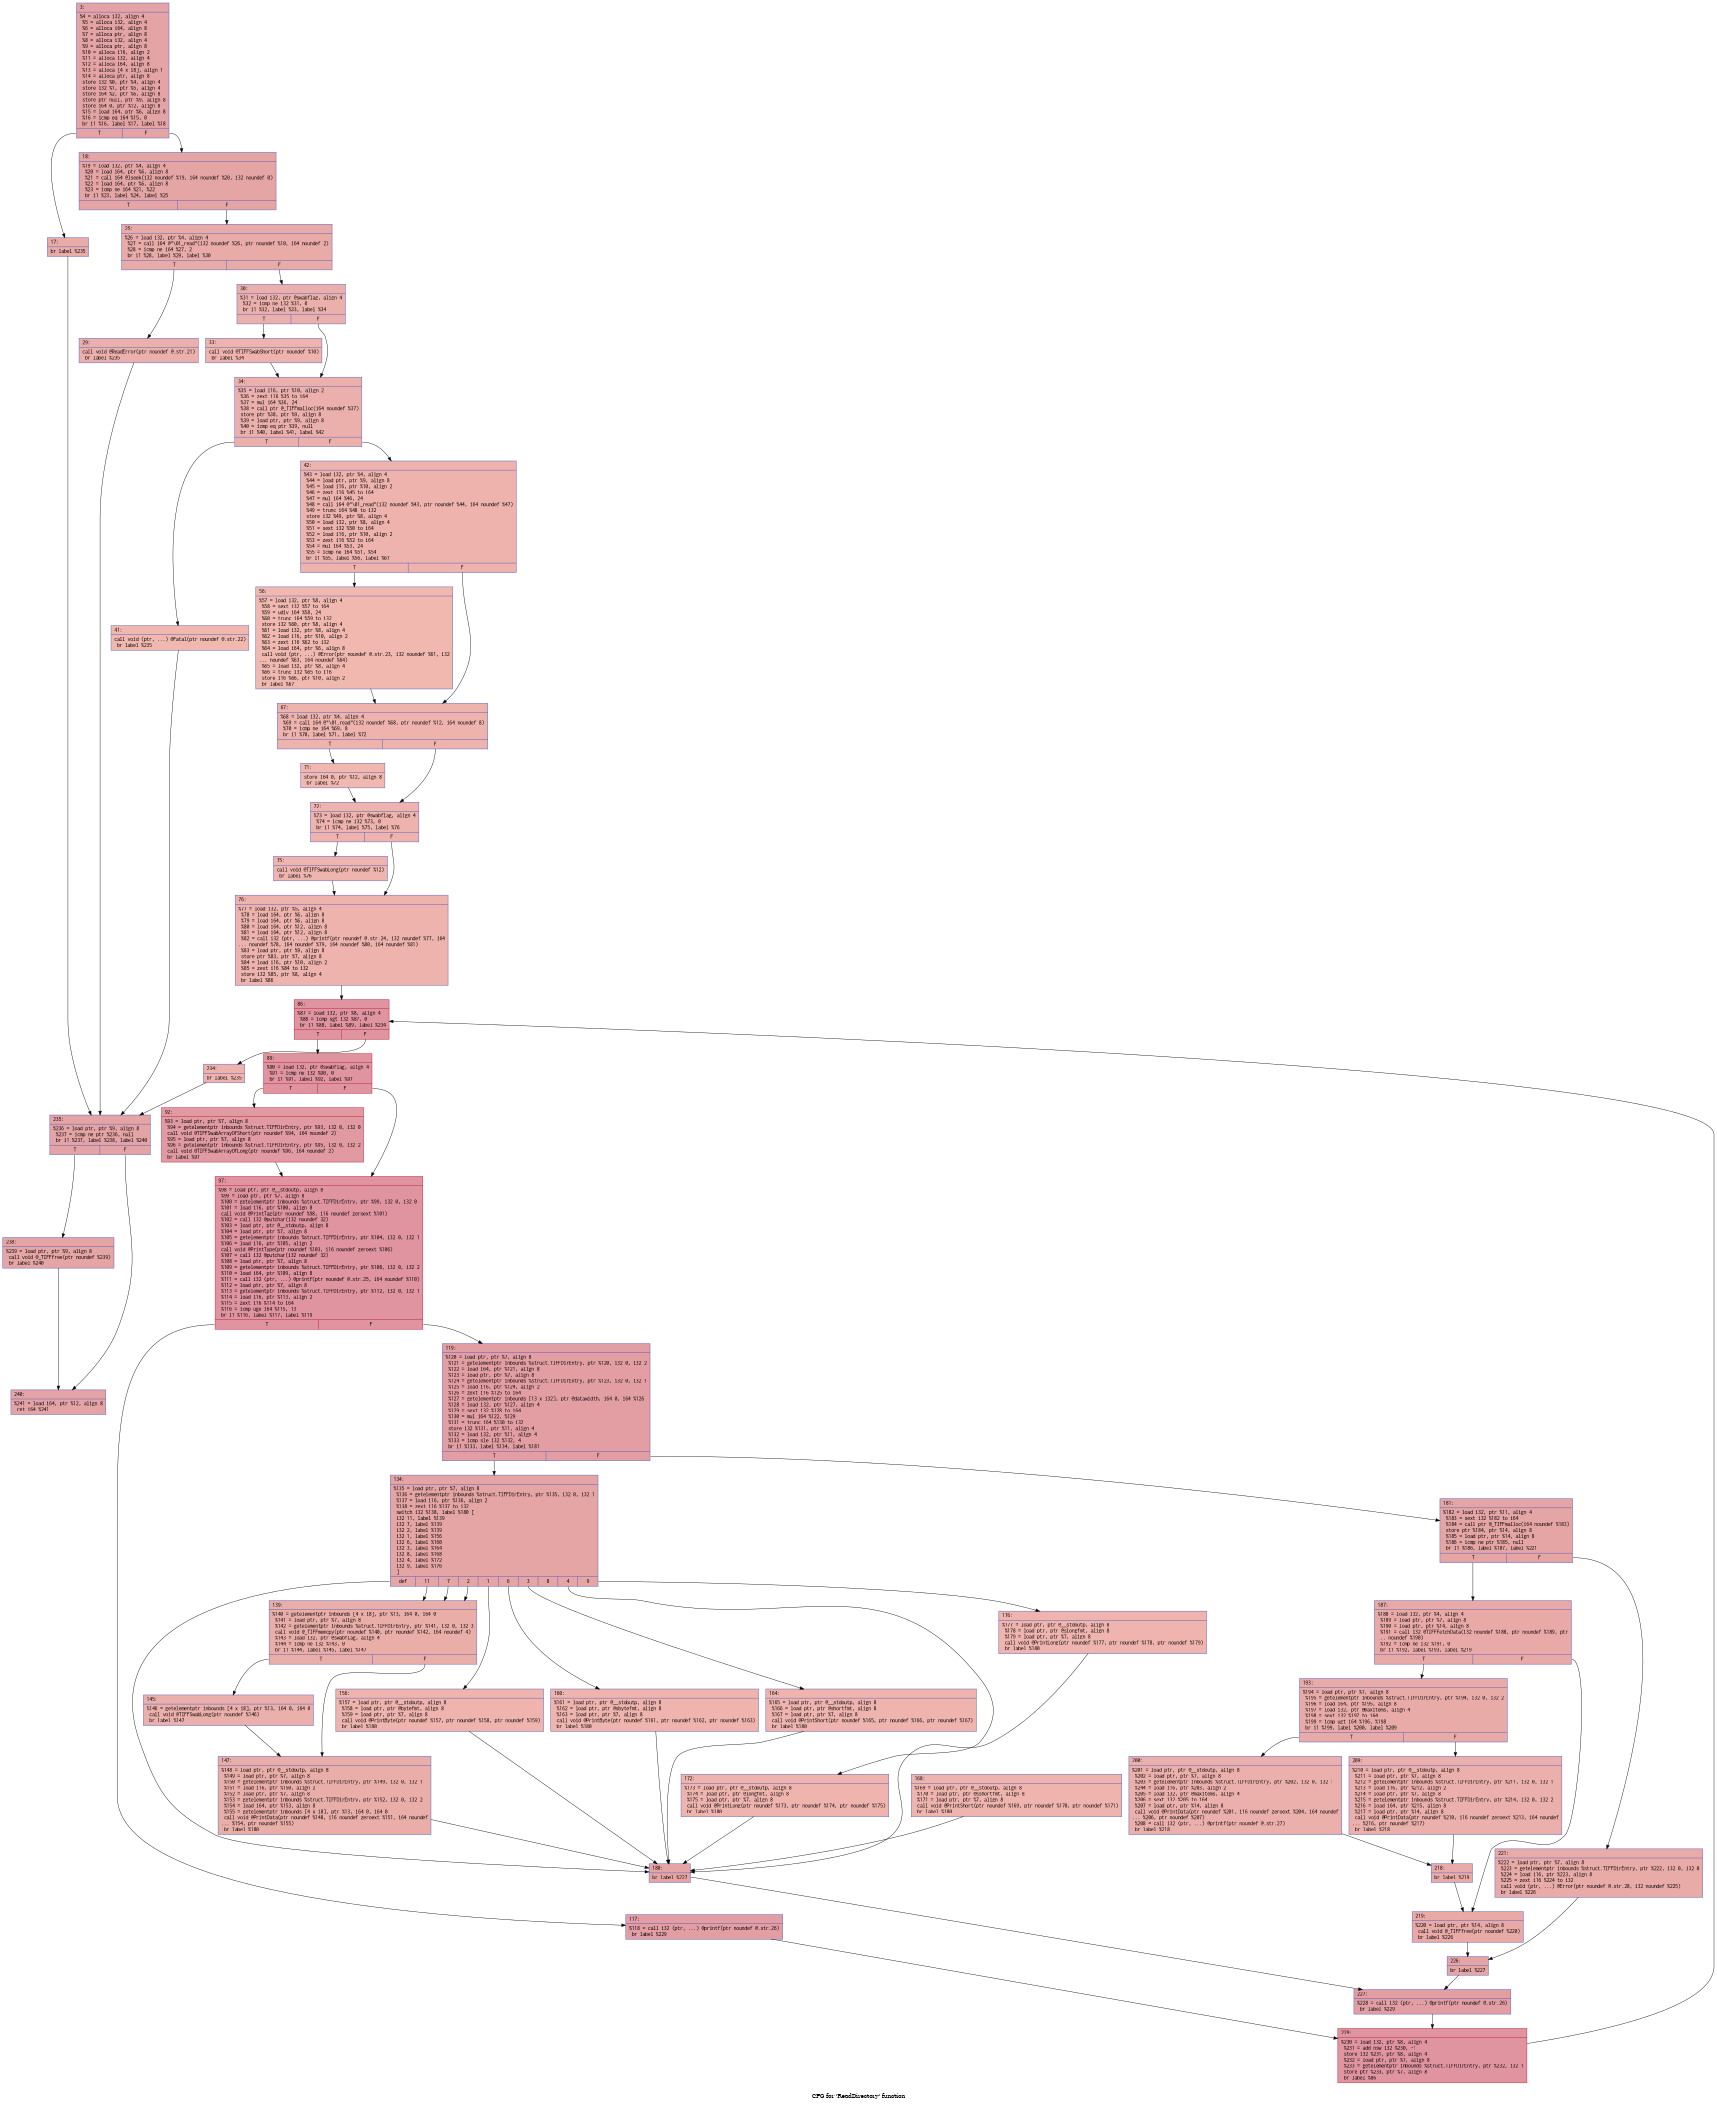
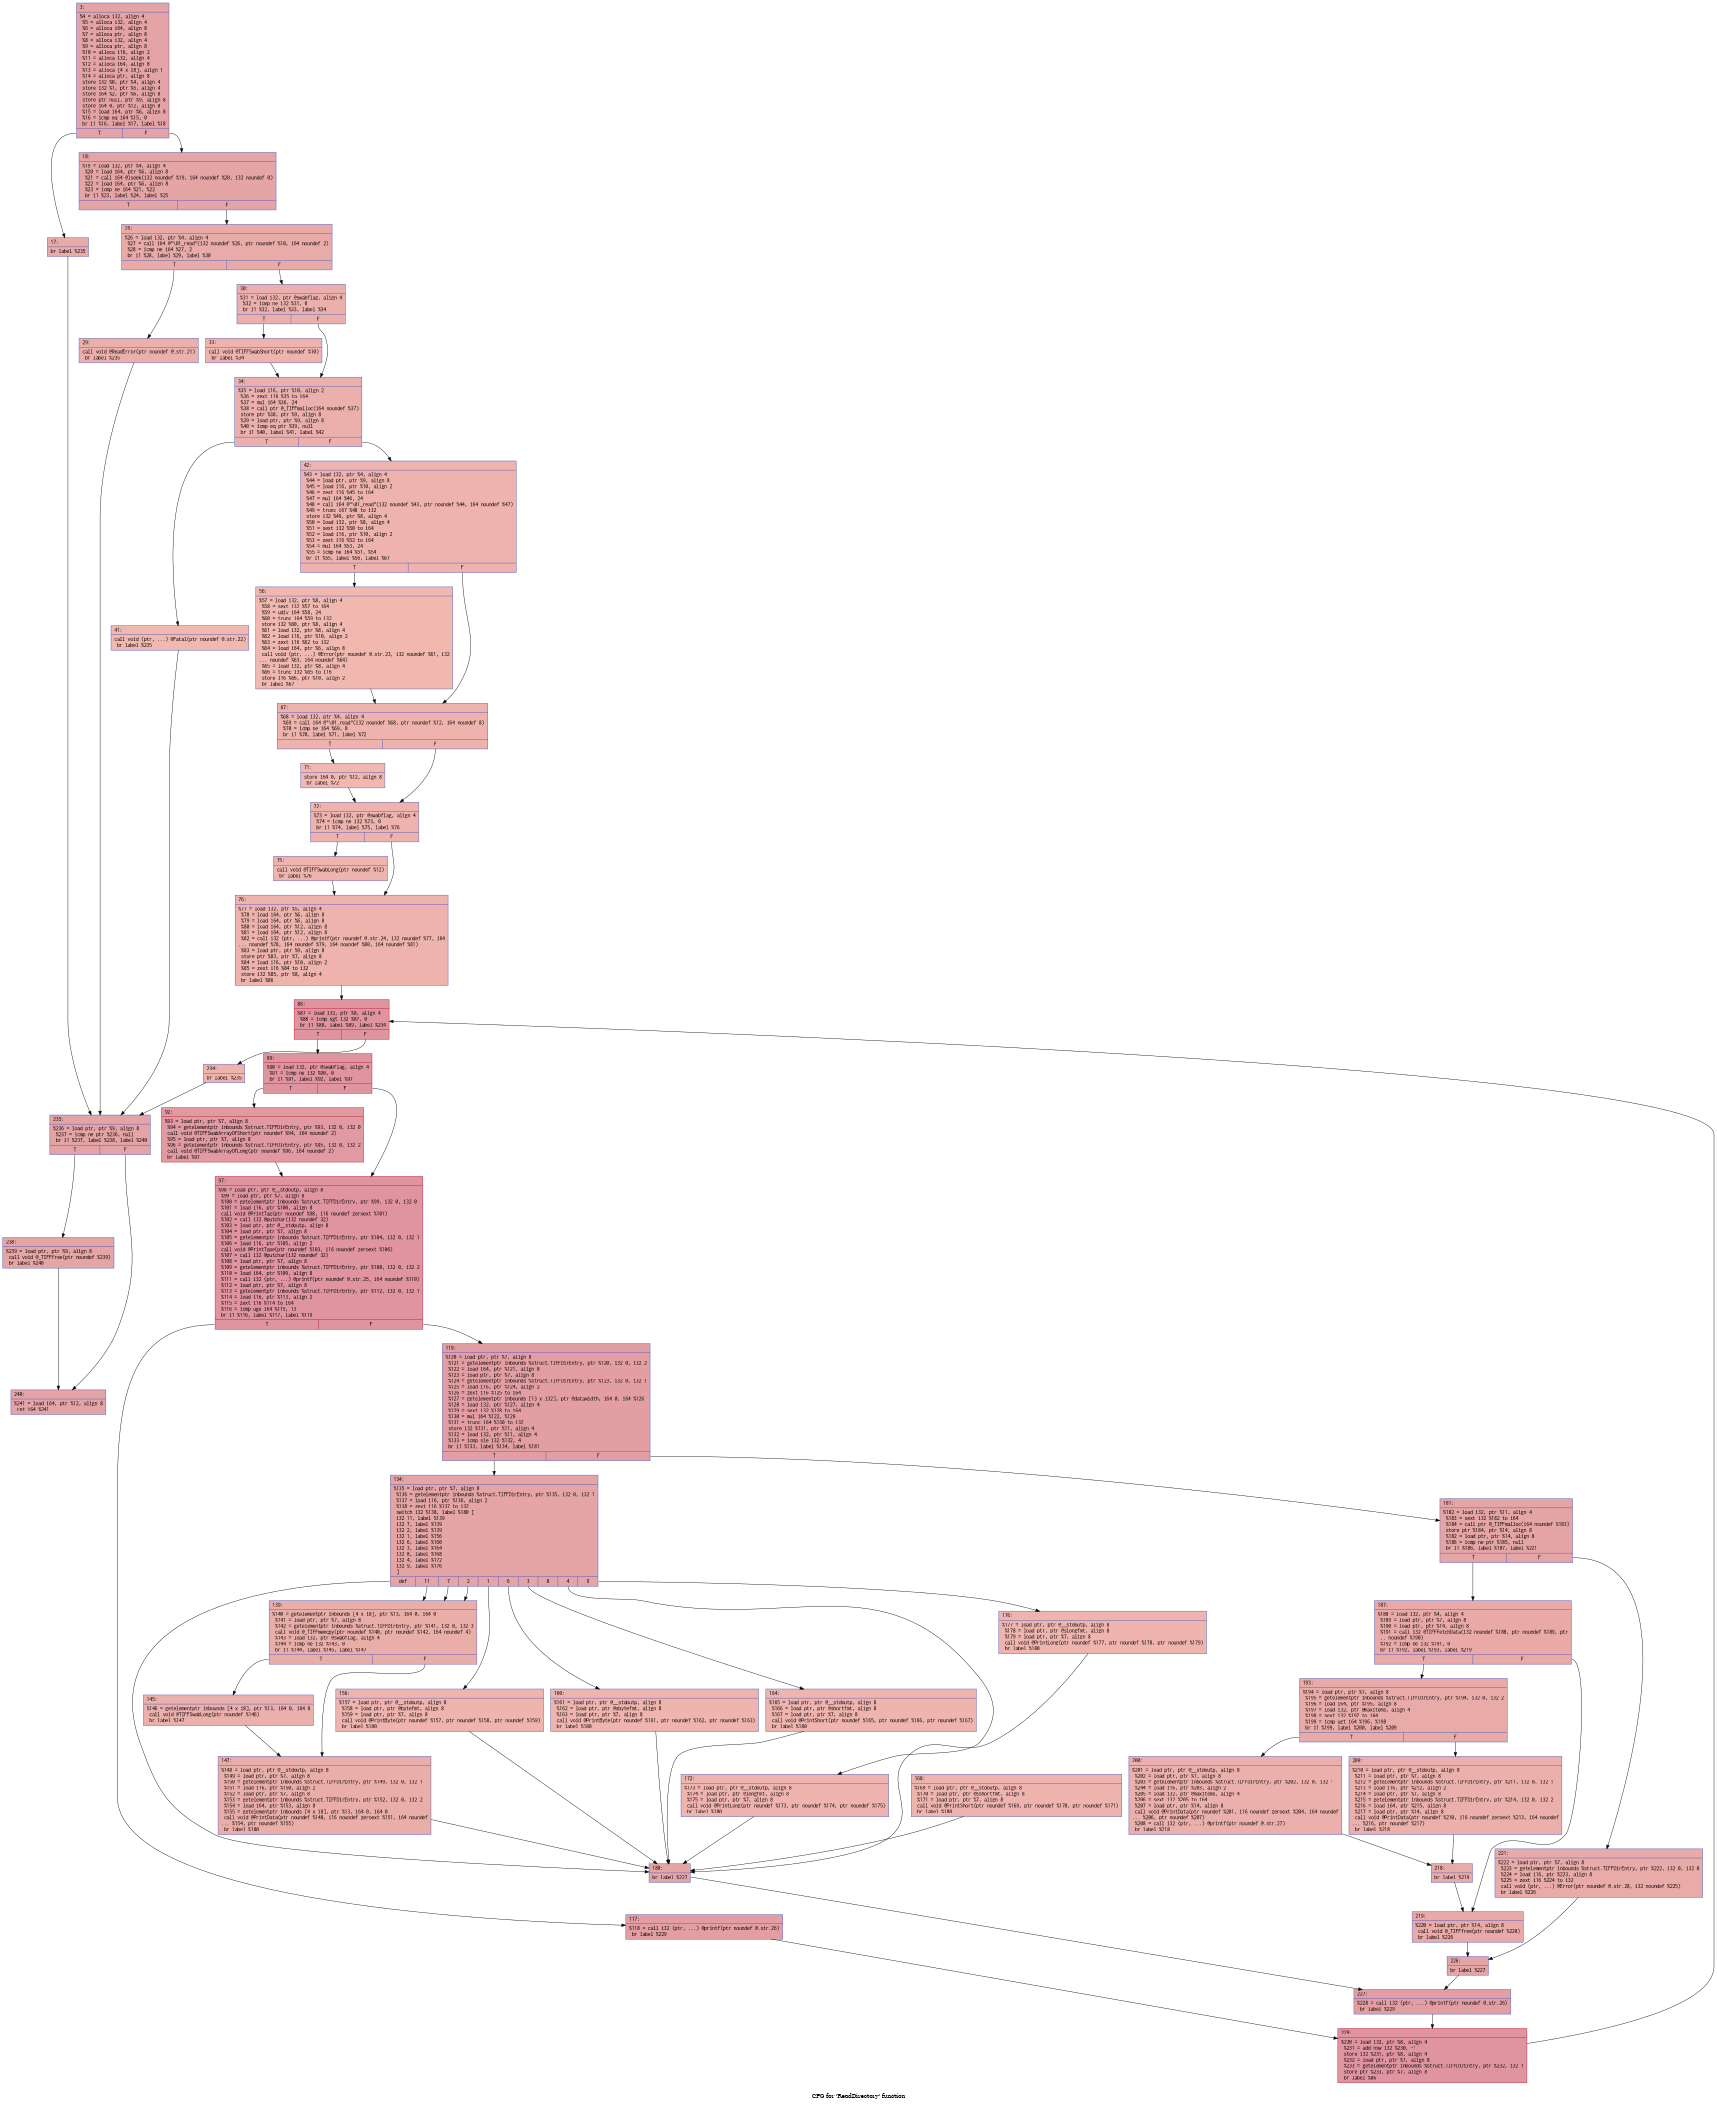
(340, 510) -> (340, 510)
(1489, 1536) -> (1489, 1536)
